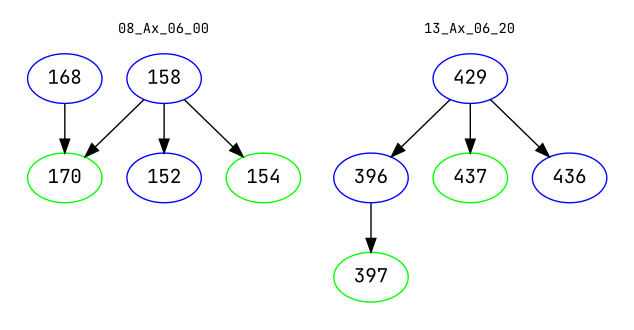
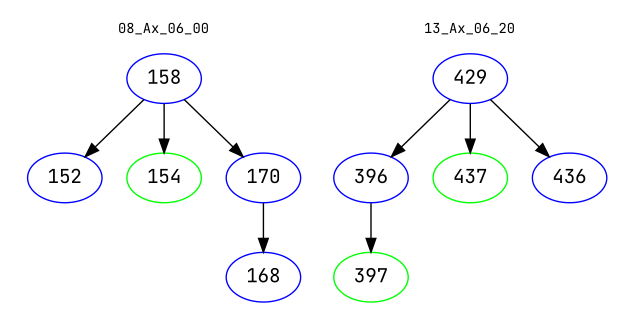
(65, 121) -> (263, 221)
(65, 178) -> (263, 178)
